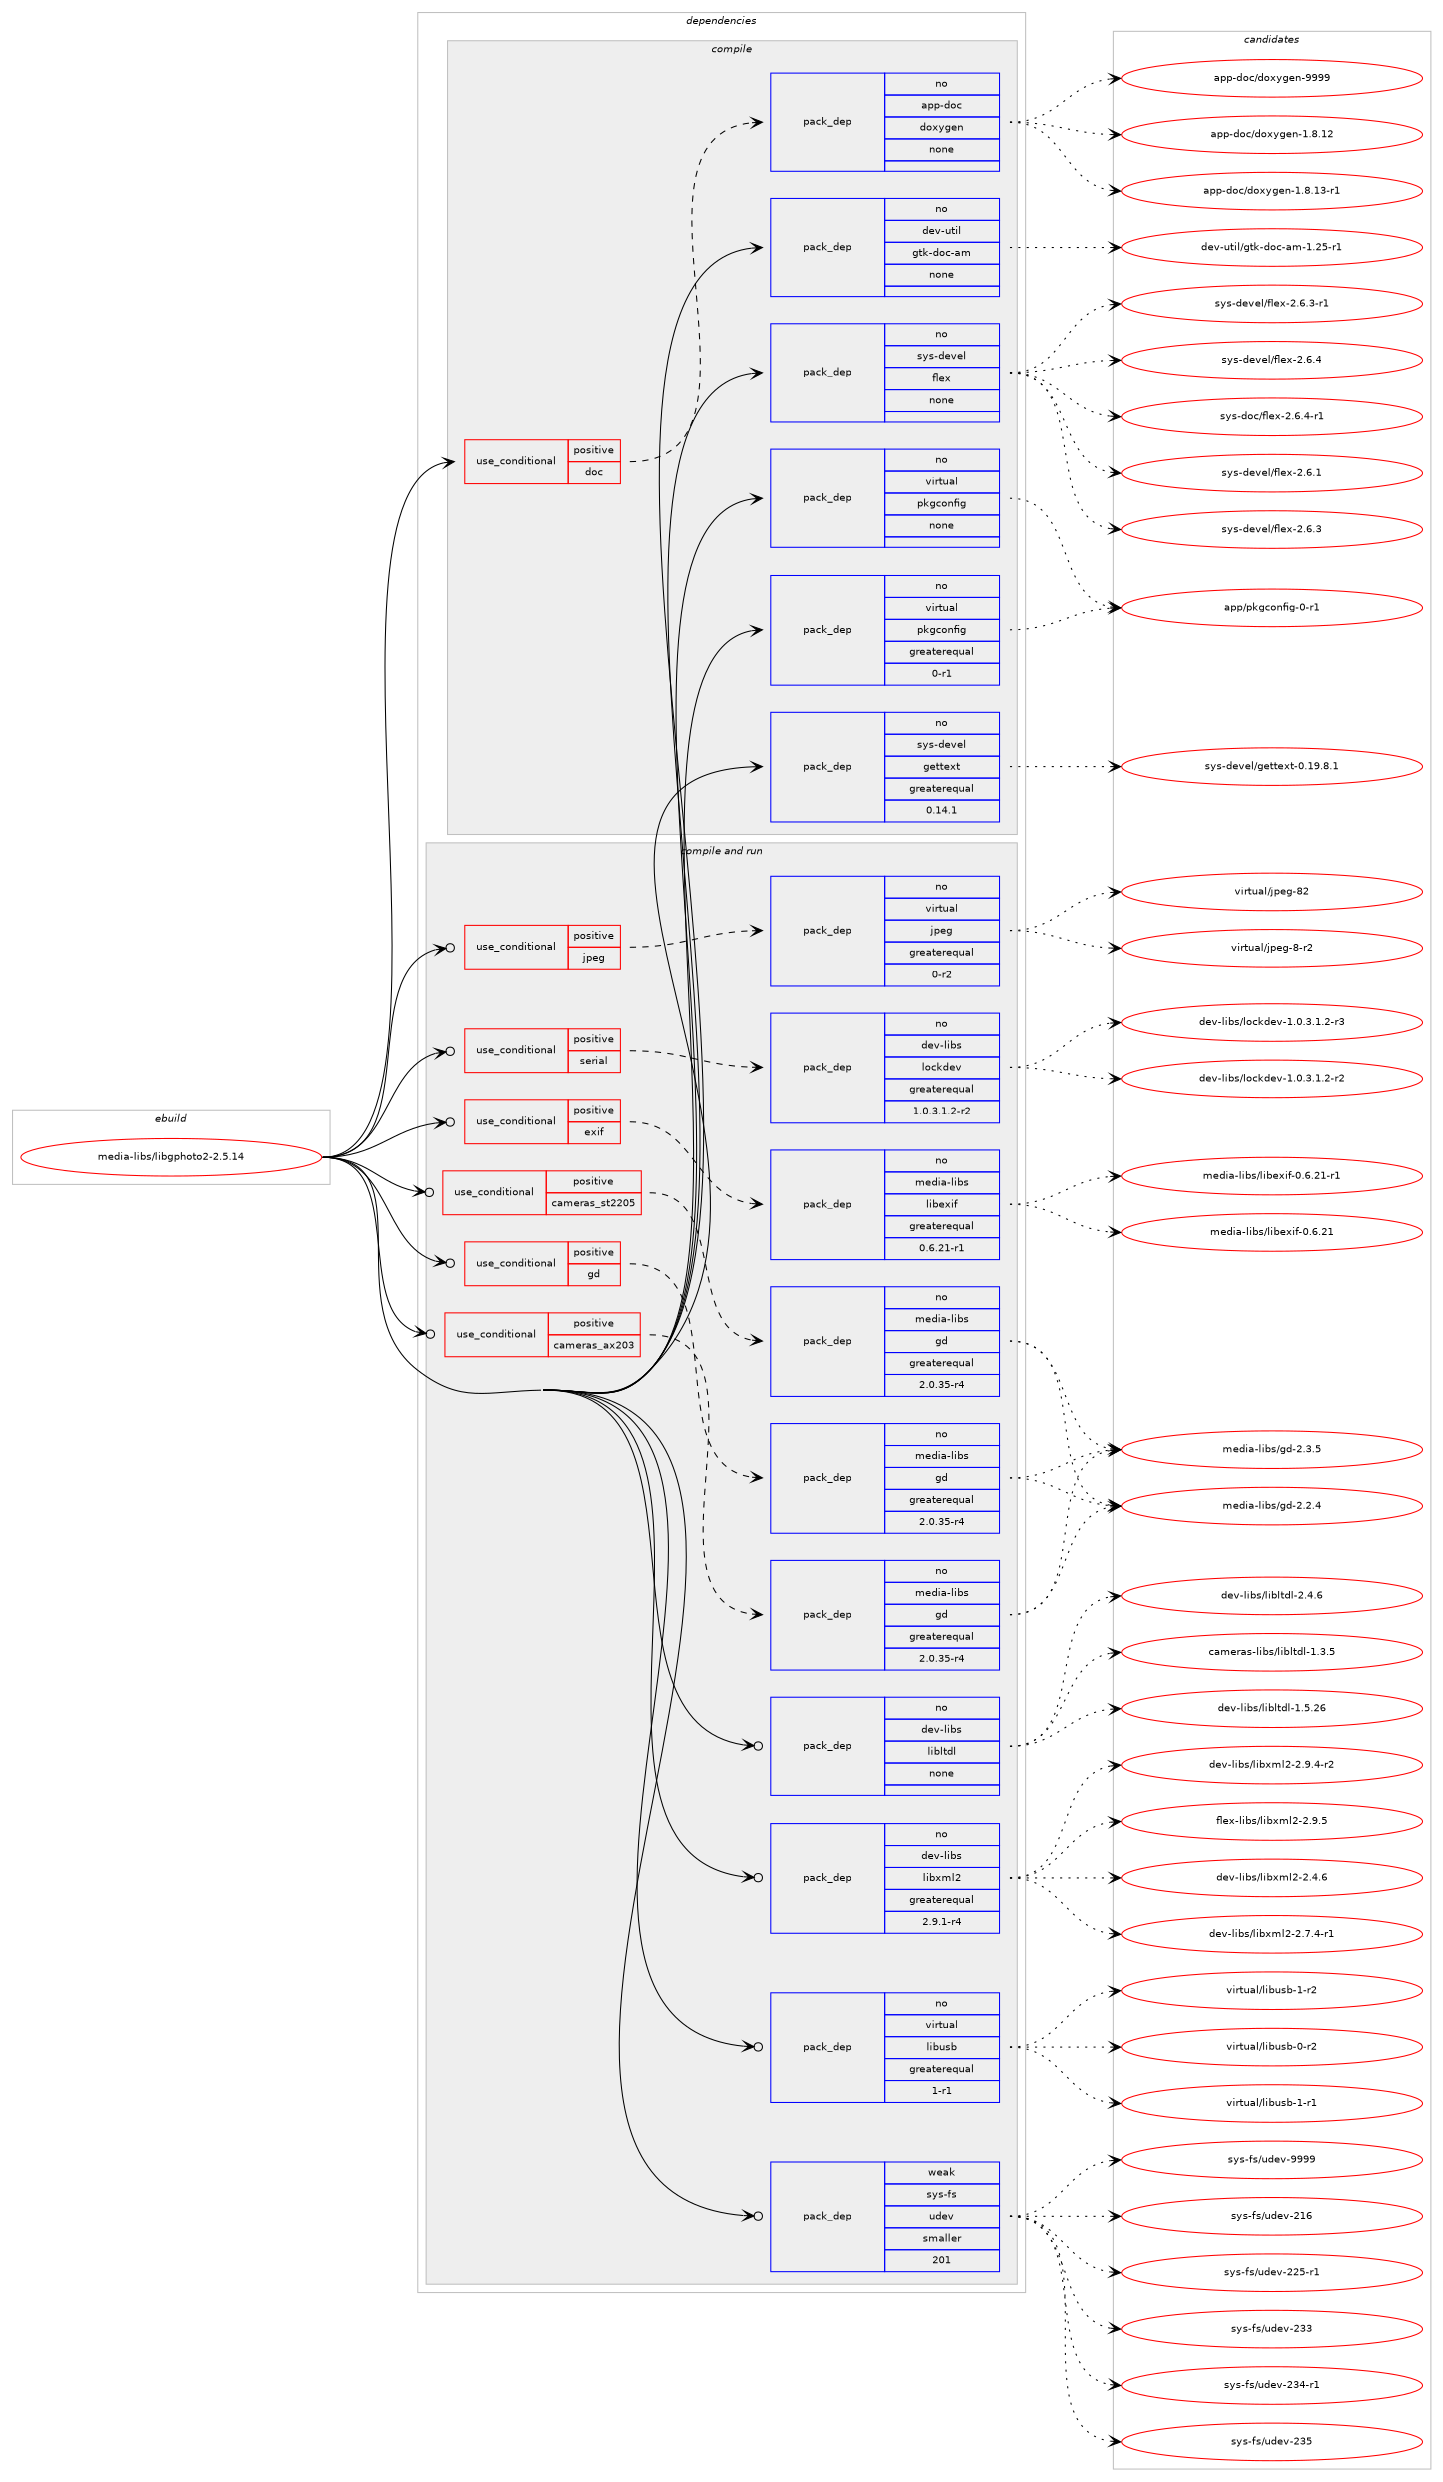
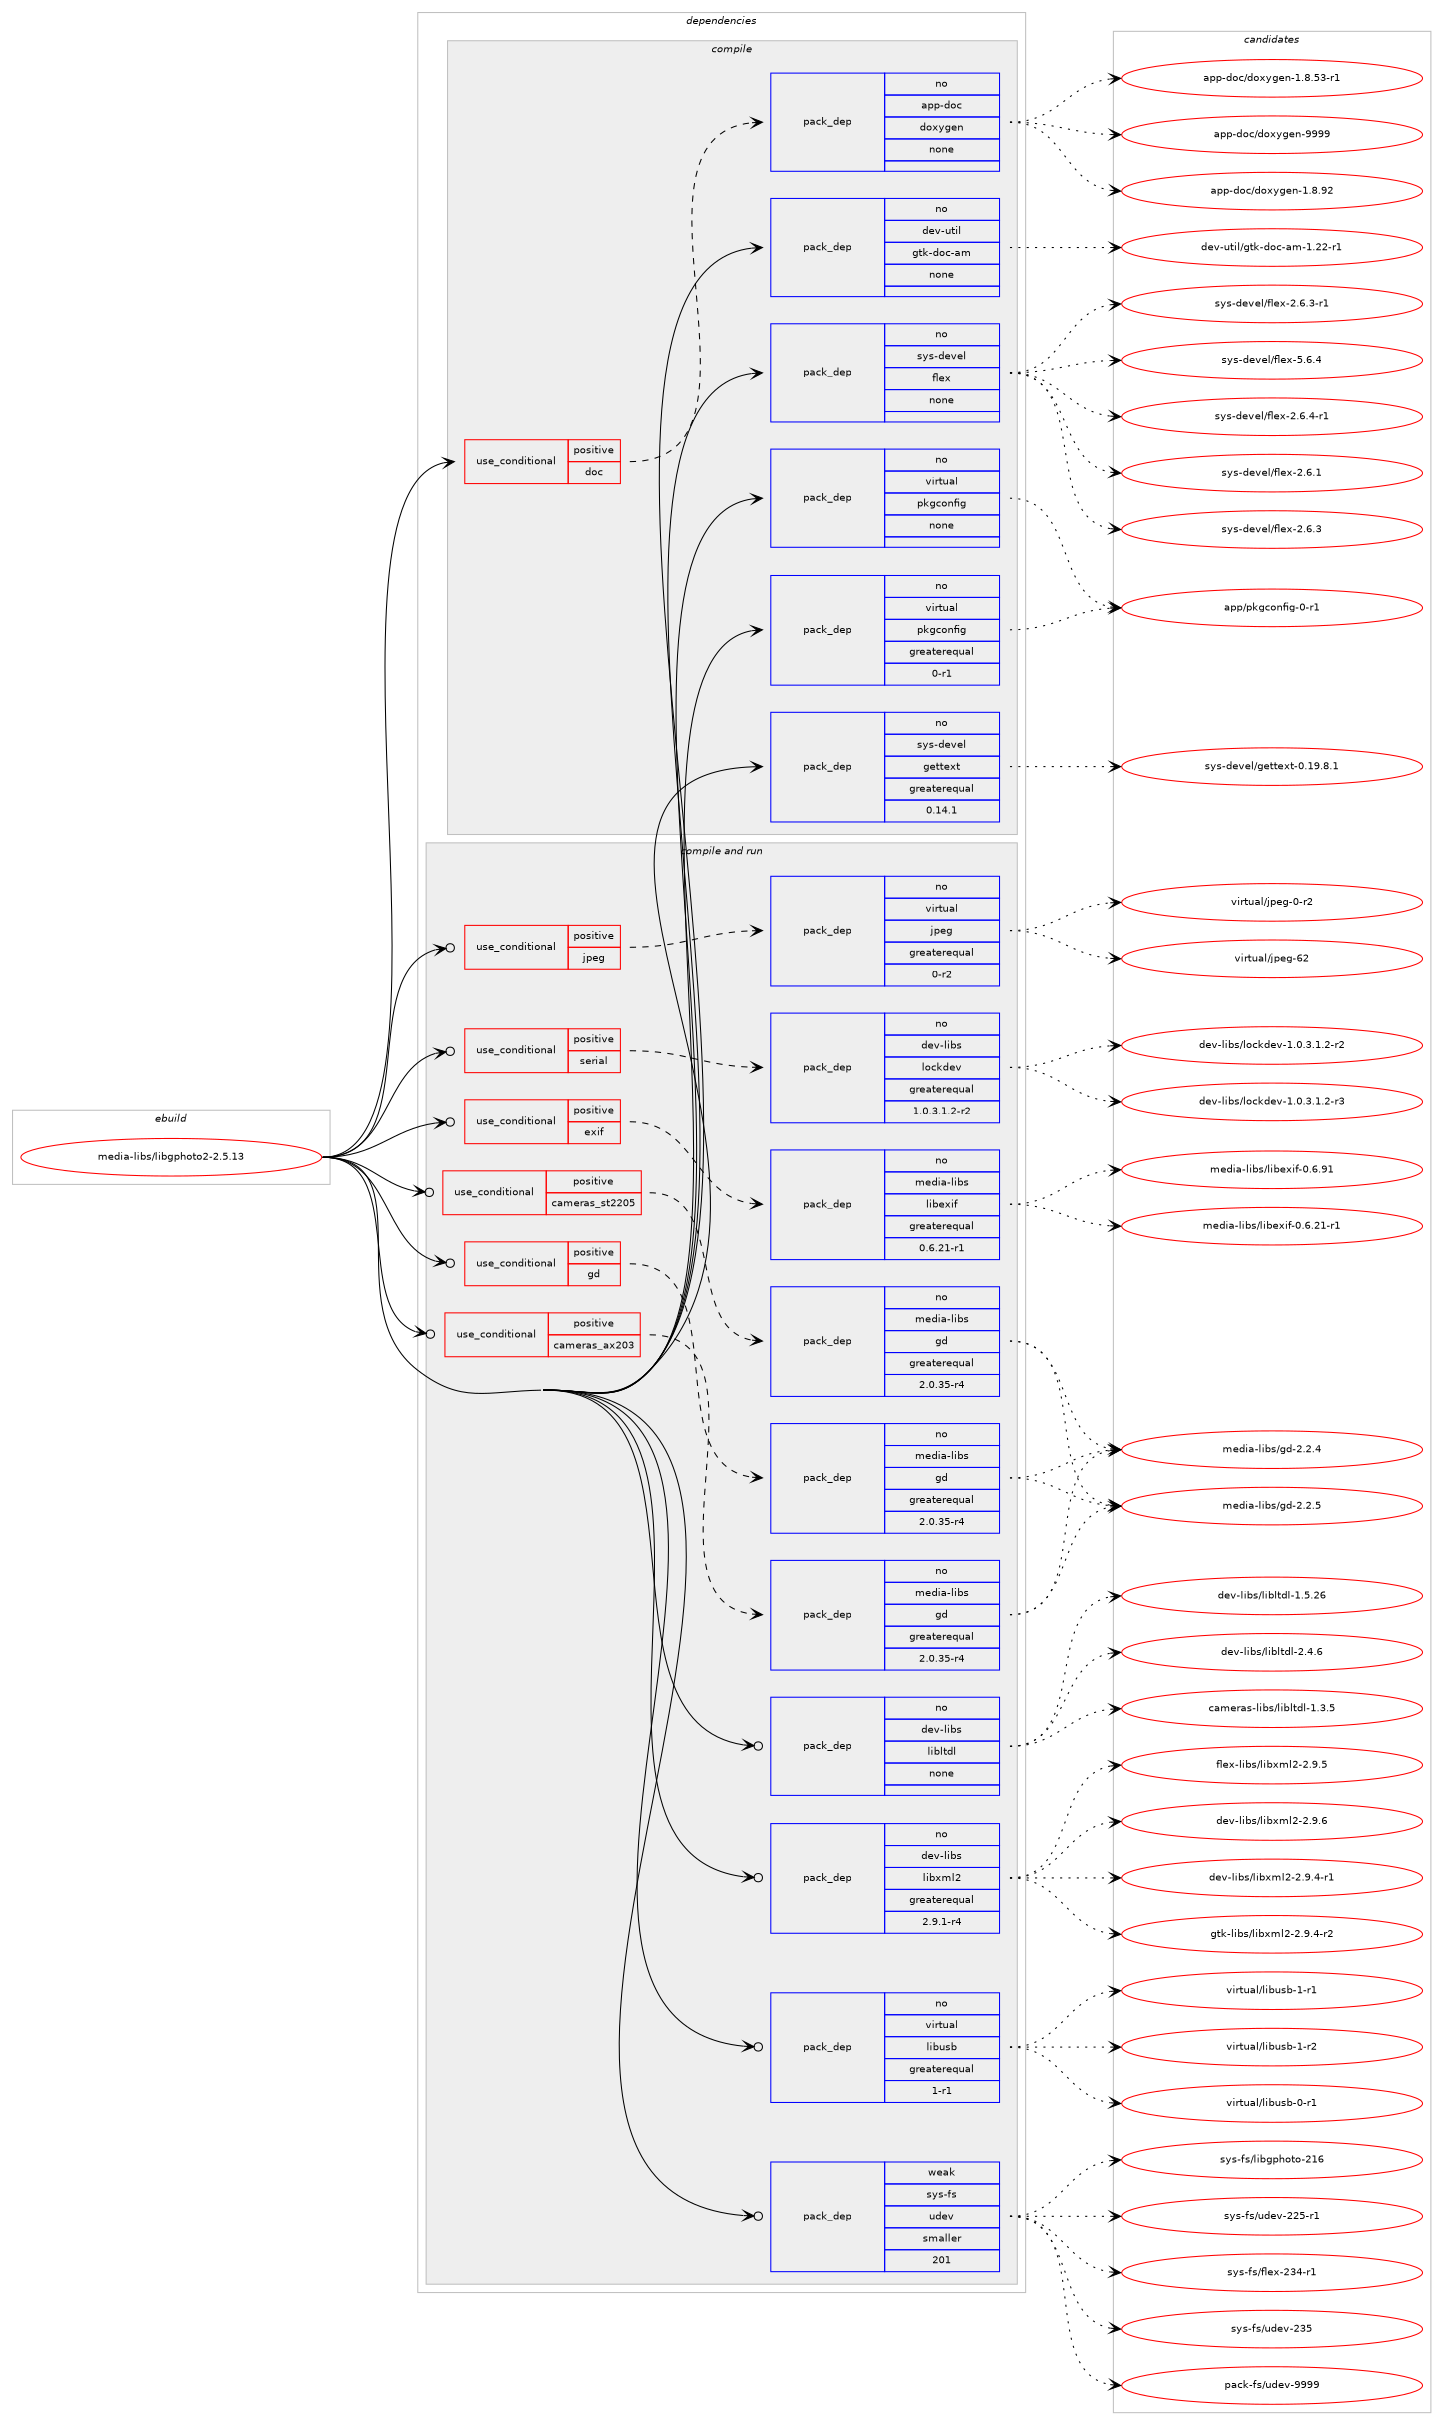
(1272, 135) -> (1272, 191)
(1272, 191) -> (1272, 78)
(1272, 248) -> (1272, 248)
(1272, 360) -> (1272, 360)
(1272, 417) -> (1272, 417)
(1272, 892) -> (1272, 959)
(1272, 948) -> (1272, 902)
(171, 1157) -> (171, 1157)
(1272, 1232) -> (1272, 1170)
(1272, 1450) -> (1272, 1506)
(1272, 1765) -> (1272, 1934)
(1272, 1878) -> (1272, 1822)
(1272, 1934) -> (1272, 1878)
(1272, 2047) -> (1272, 2104)
(1272, 2160) -> (1272, 2386)
(1272, 2216) -> (1272, 2160)
(1272, 2329) -> none
(1272, 2386) -> (1272, 2273)
